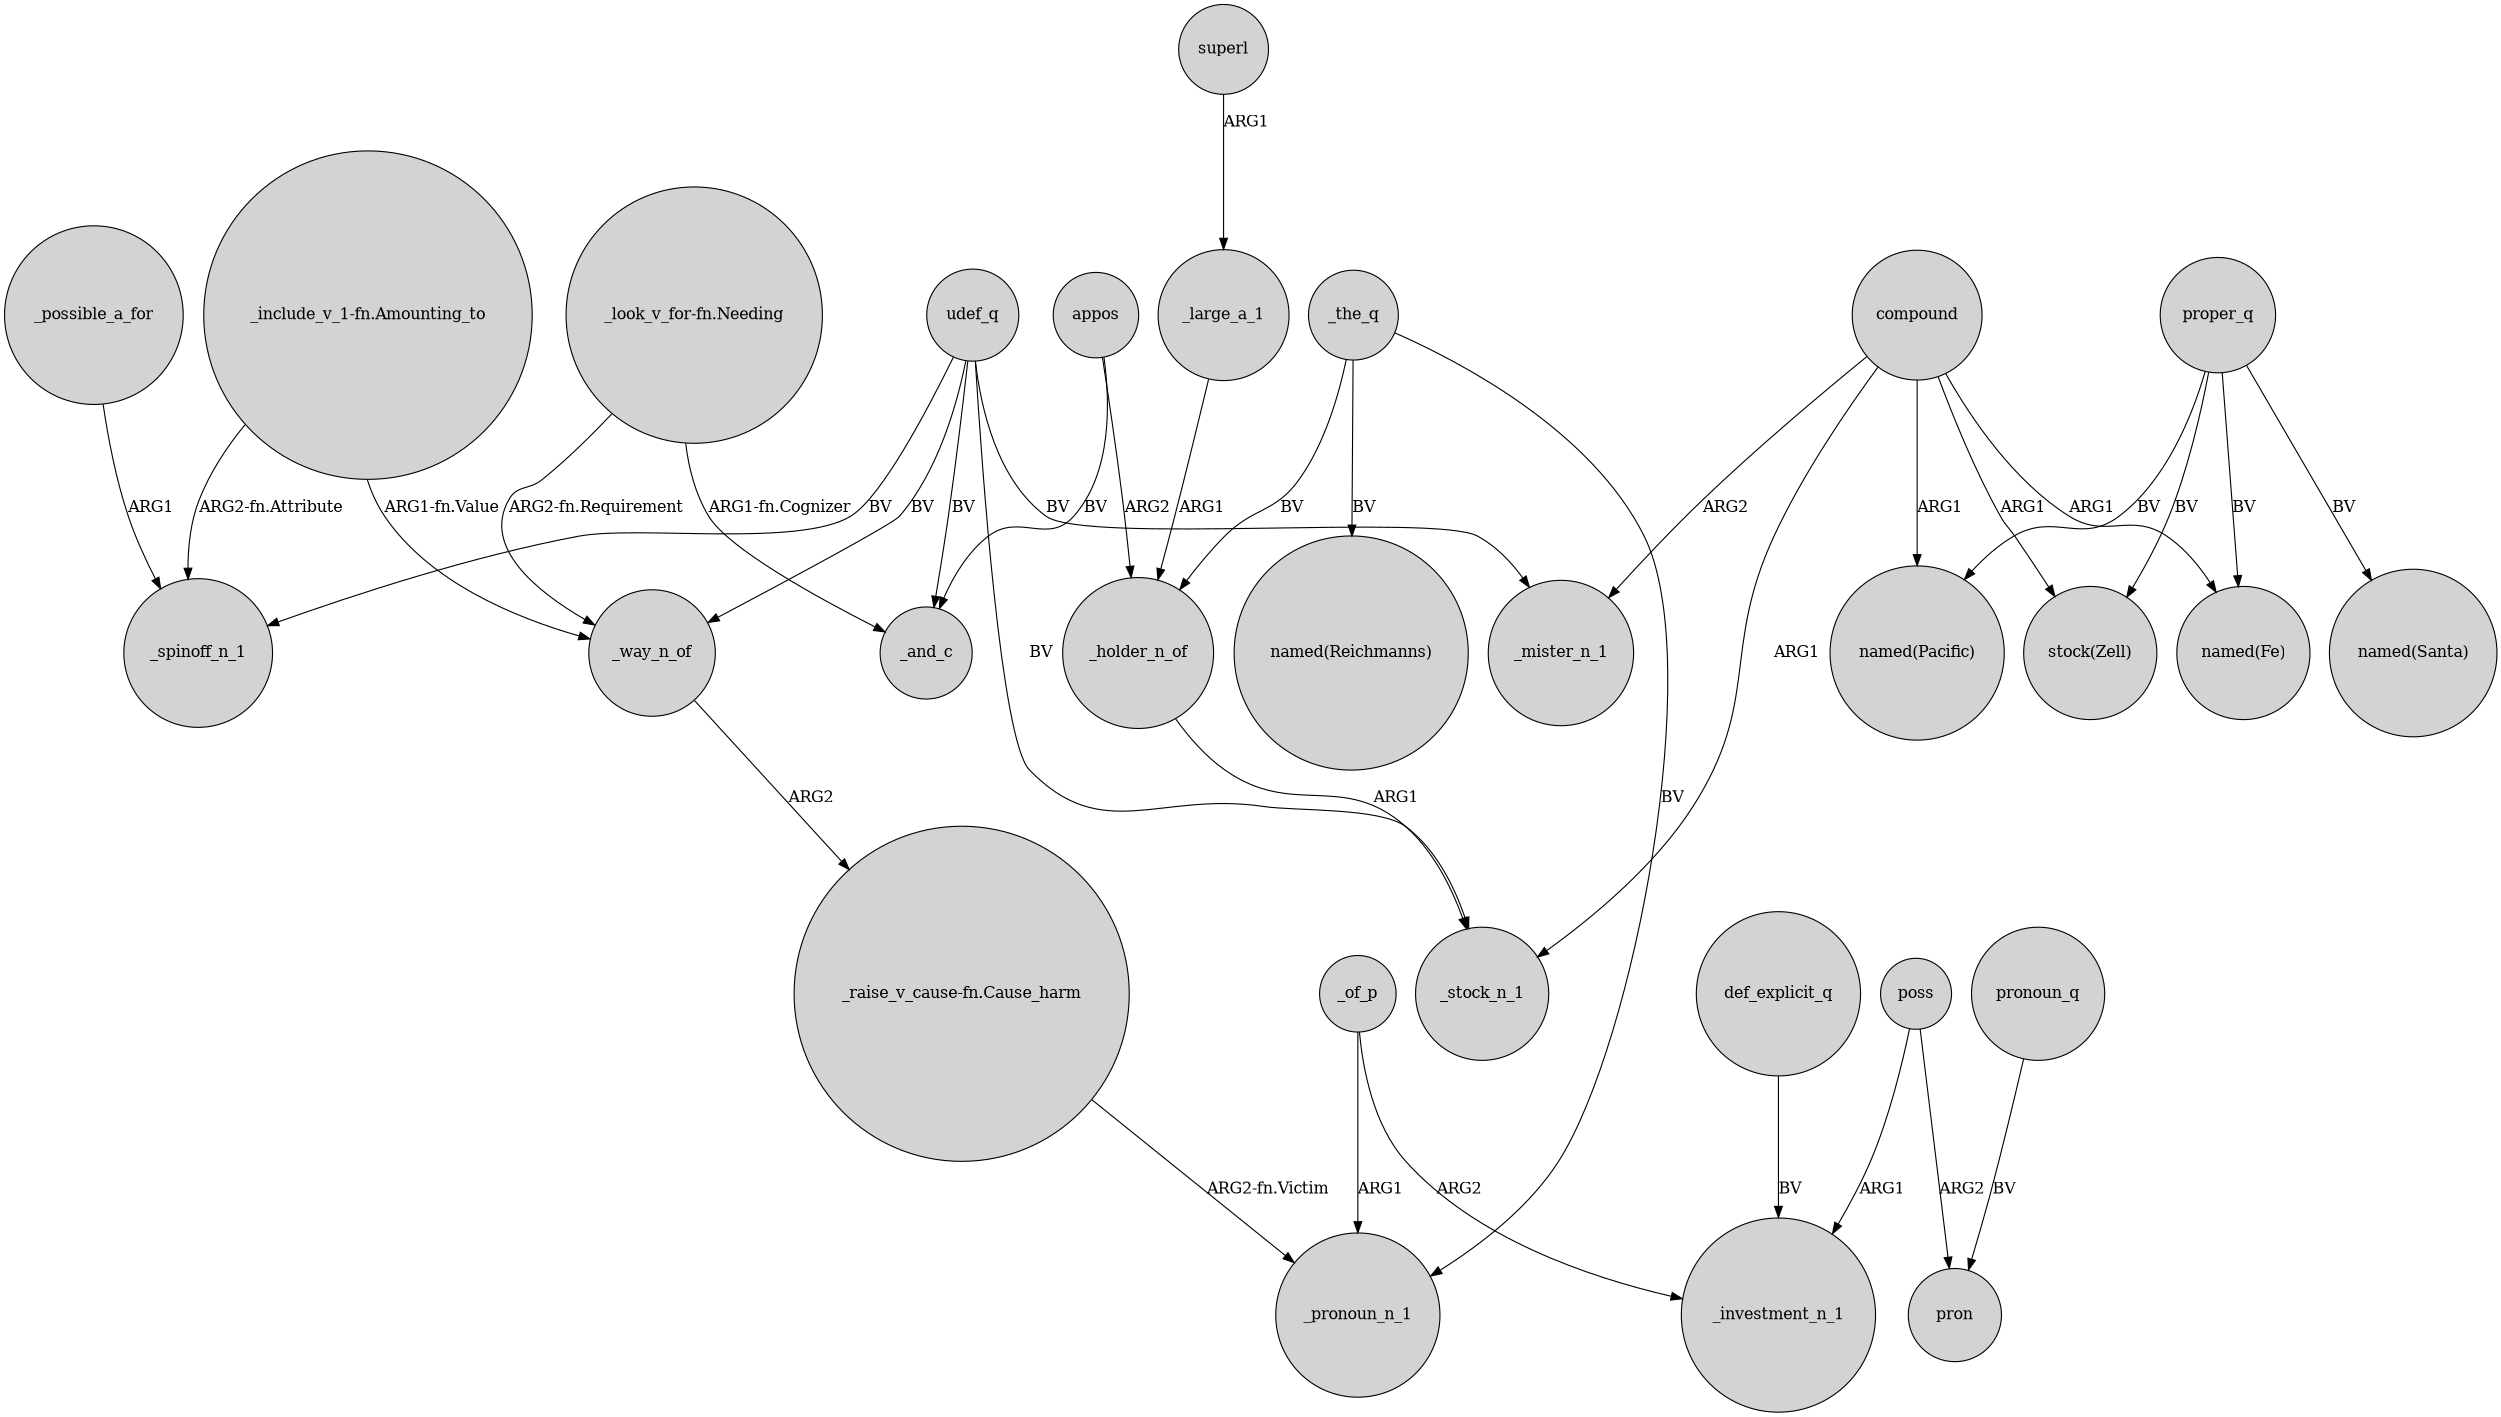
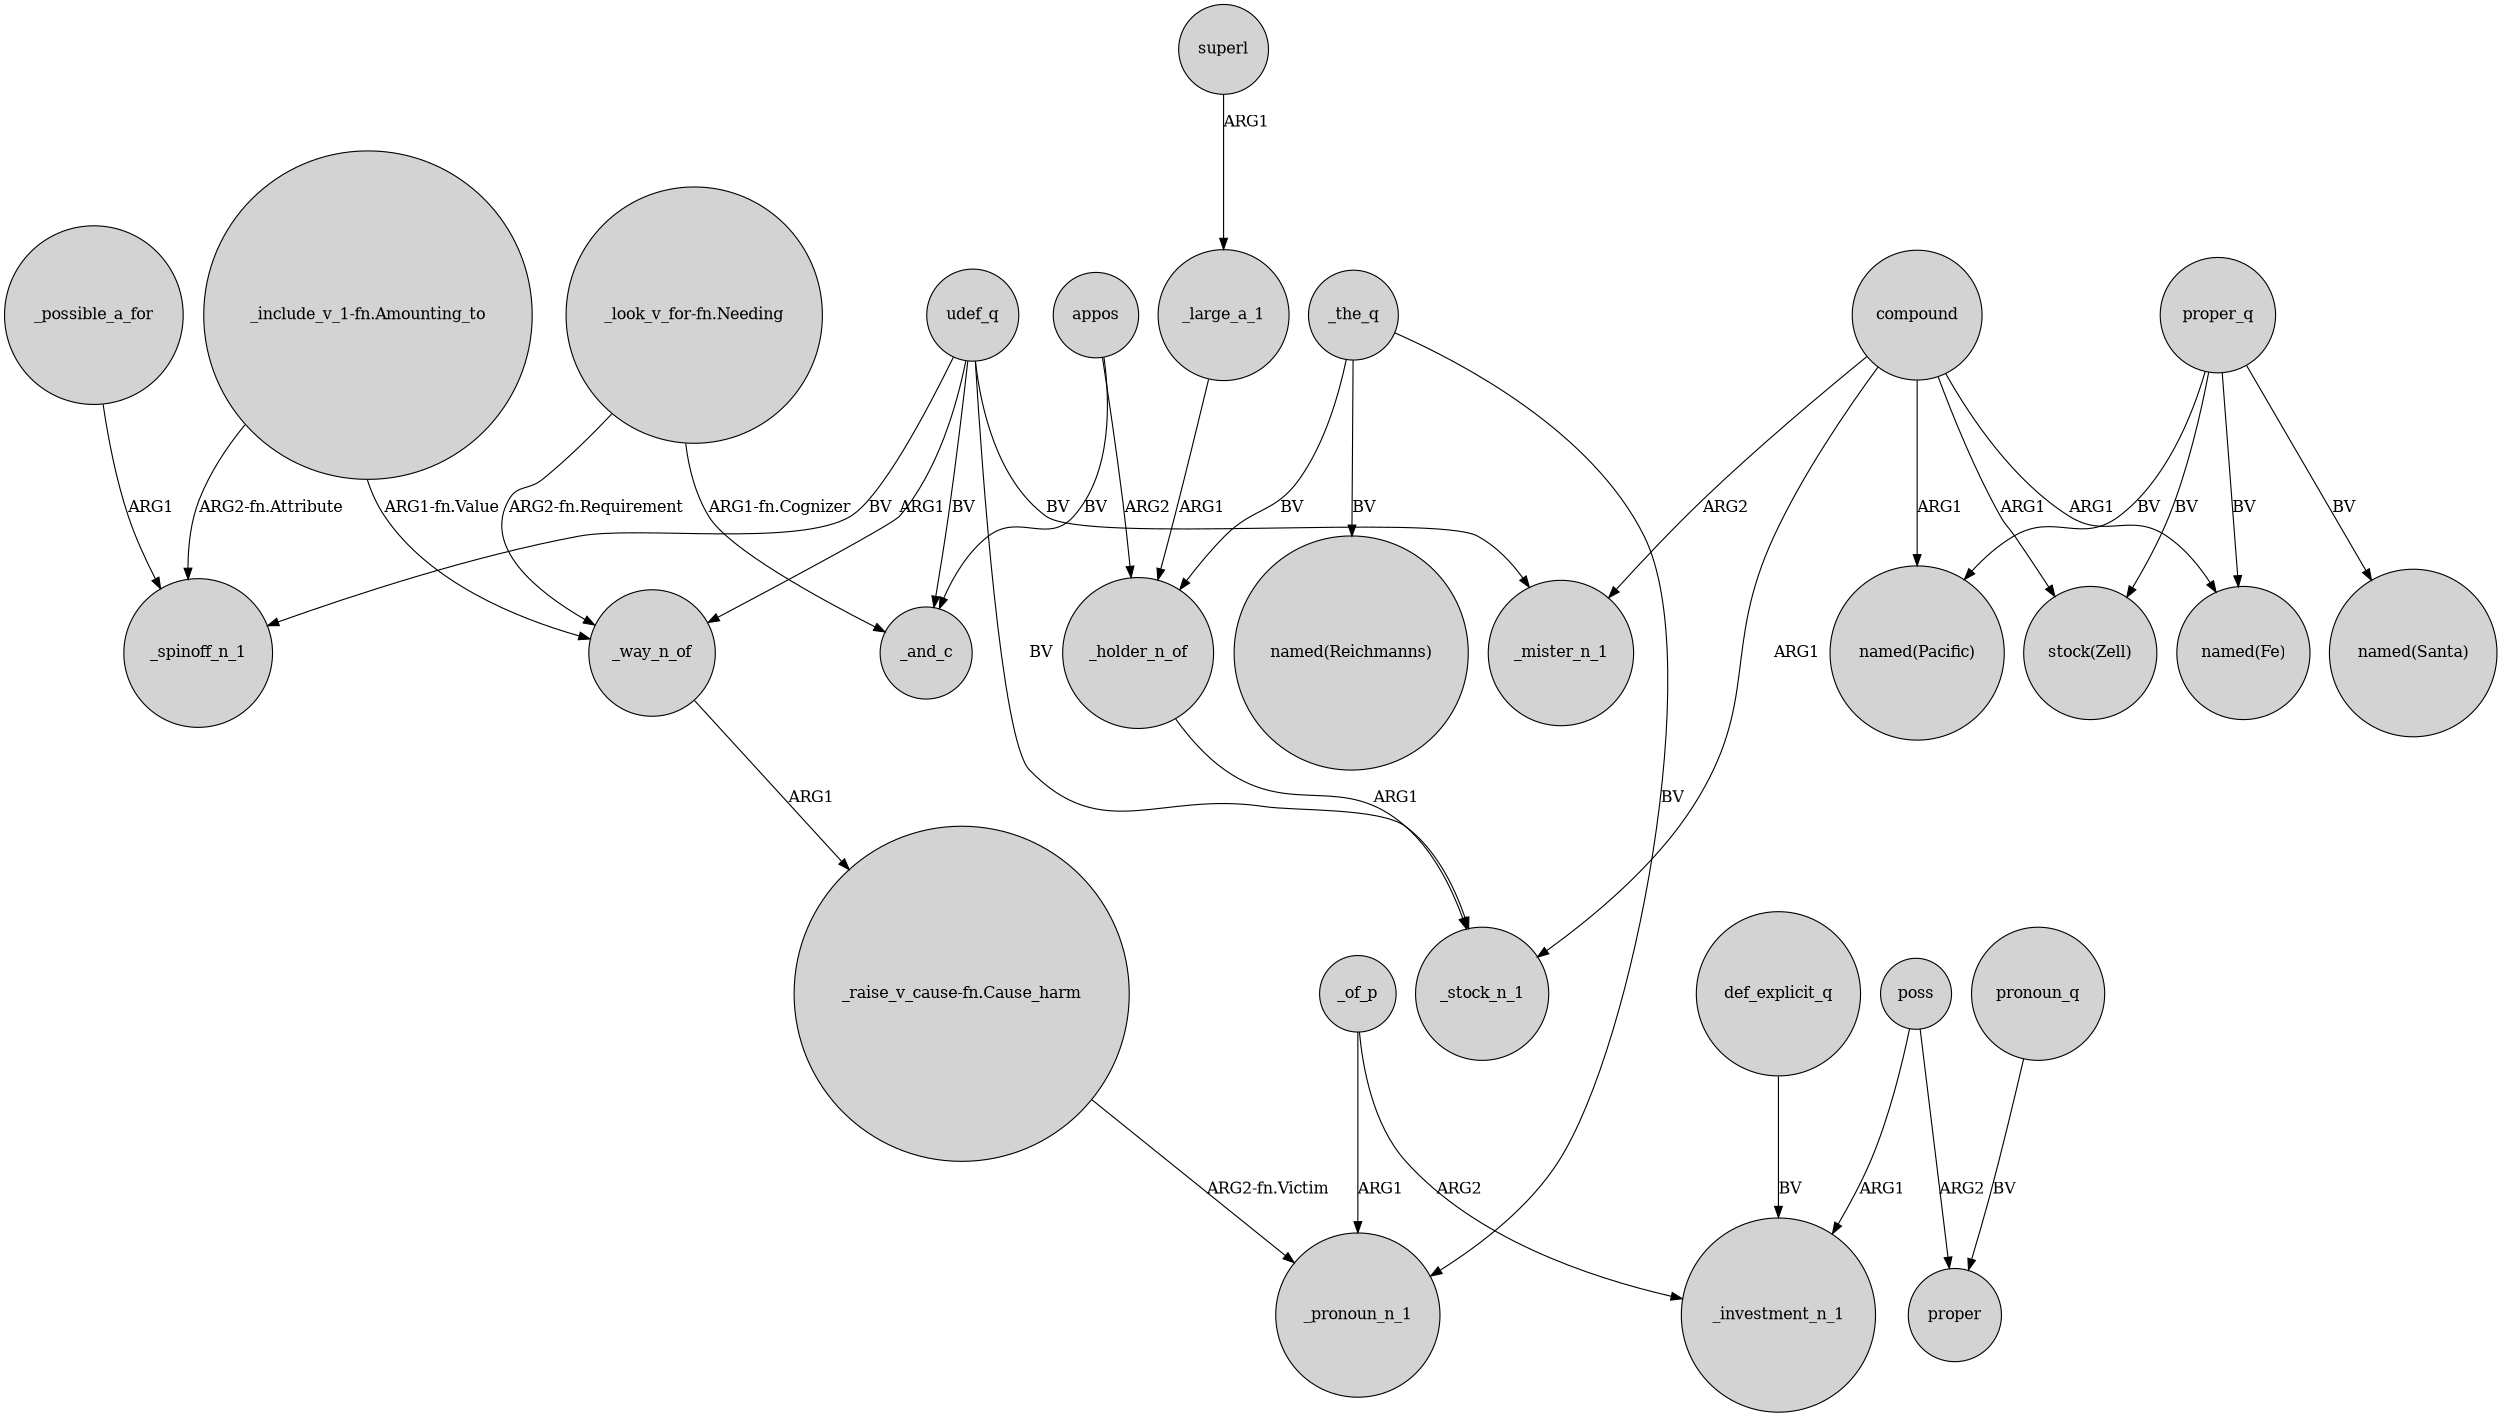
(922, 508) -> (922, 508)
(811, 798) -> (811, 798)
(1955, 1315) -> (1955, 1315)
